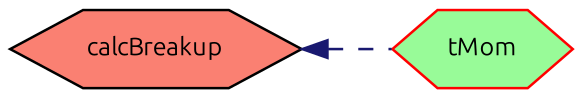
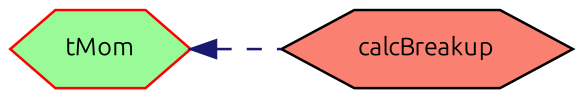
(360, 49) -> (249, 49)
